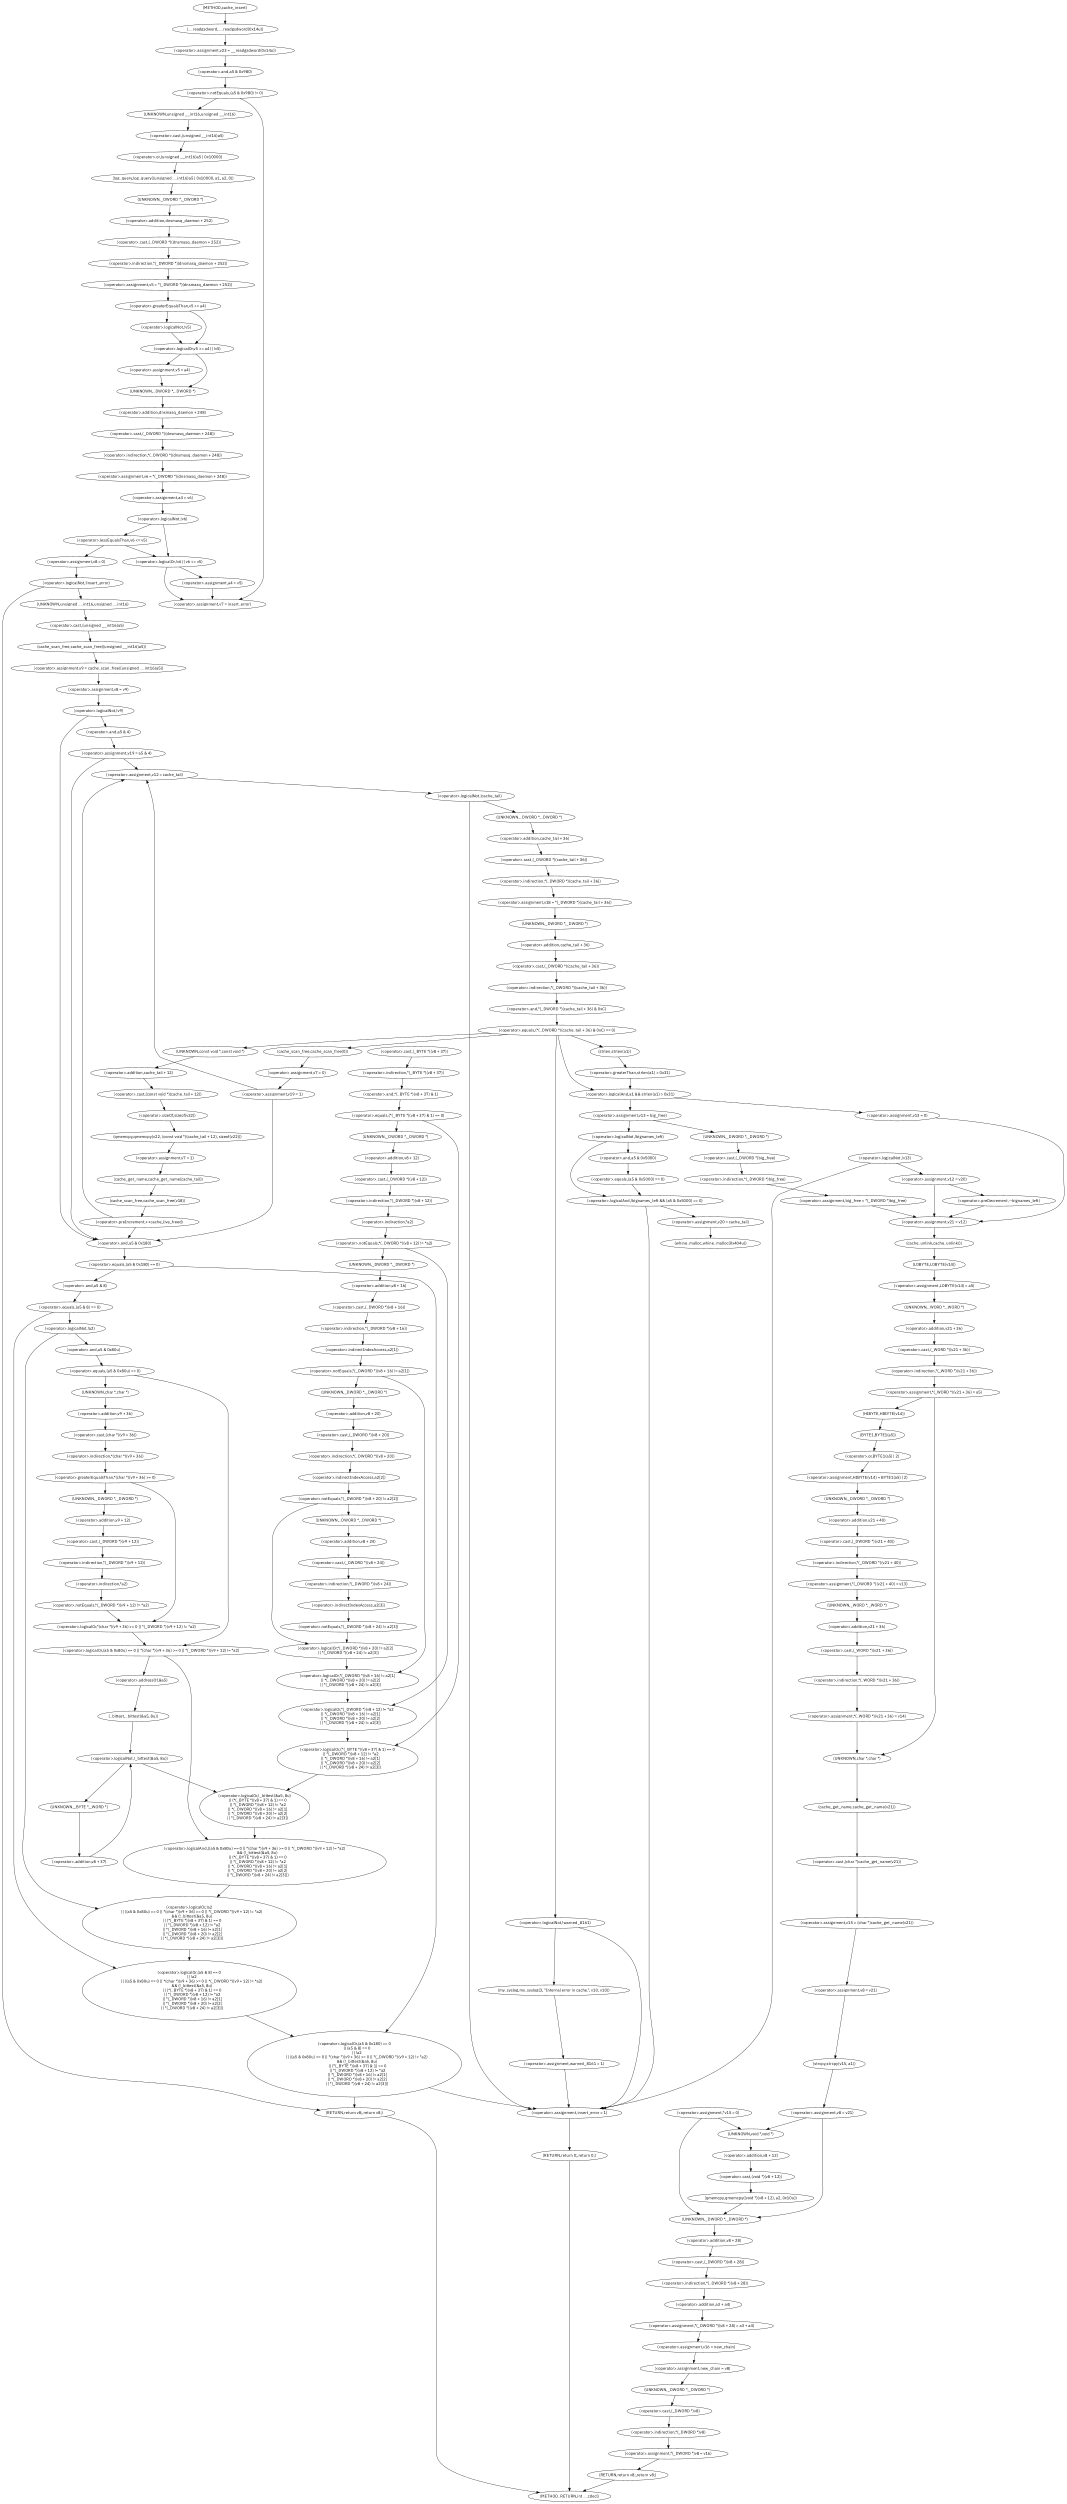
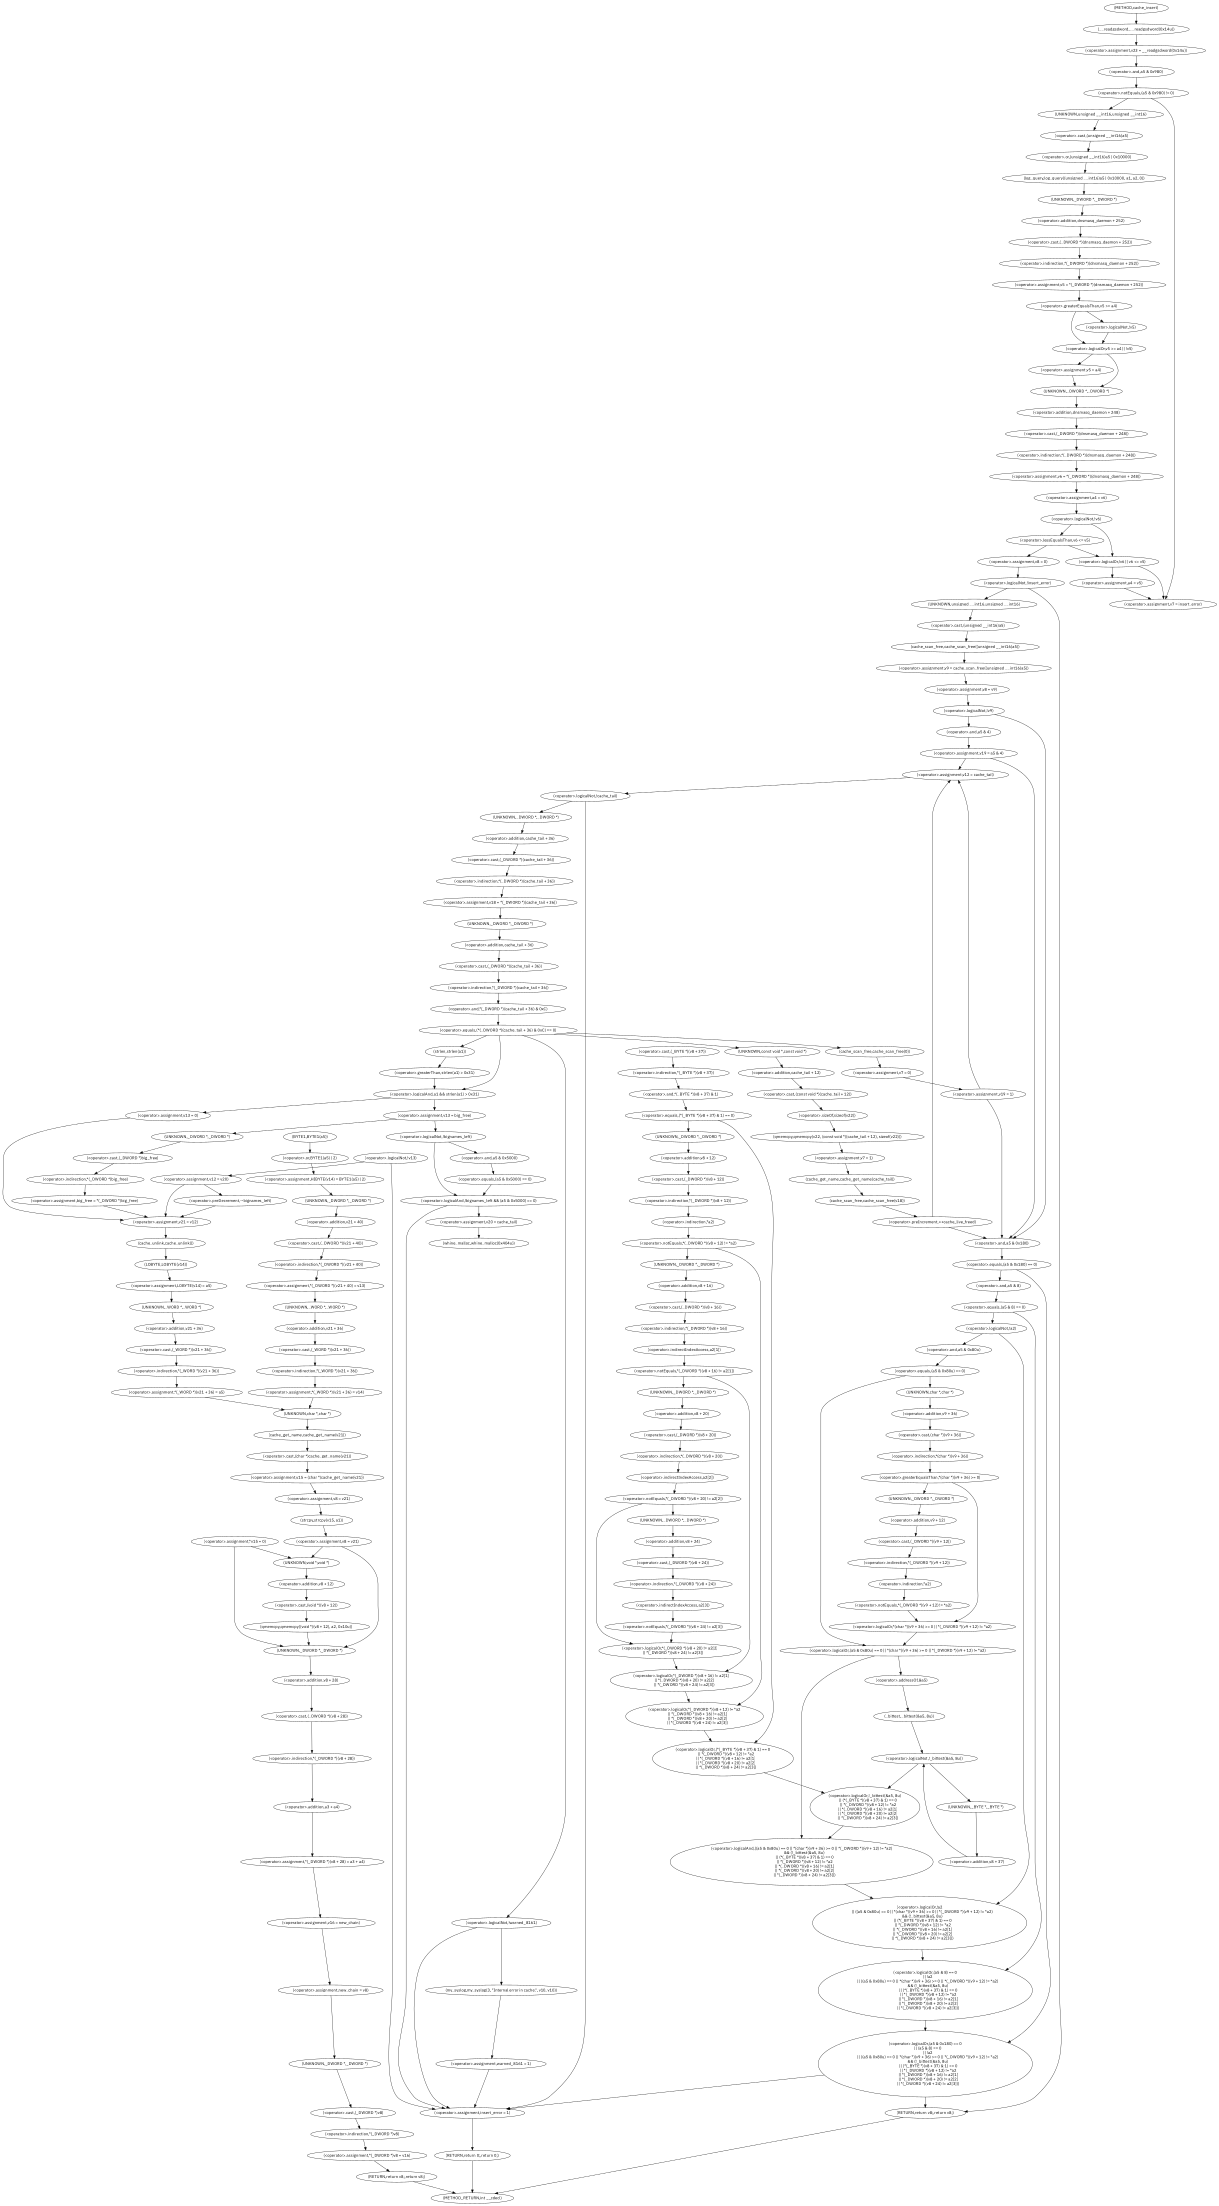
(884, 1414) -> none
(79, 1807) -> (976, 1807)
